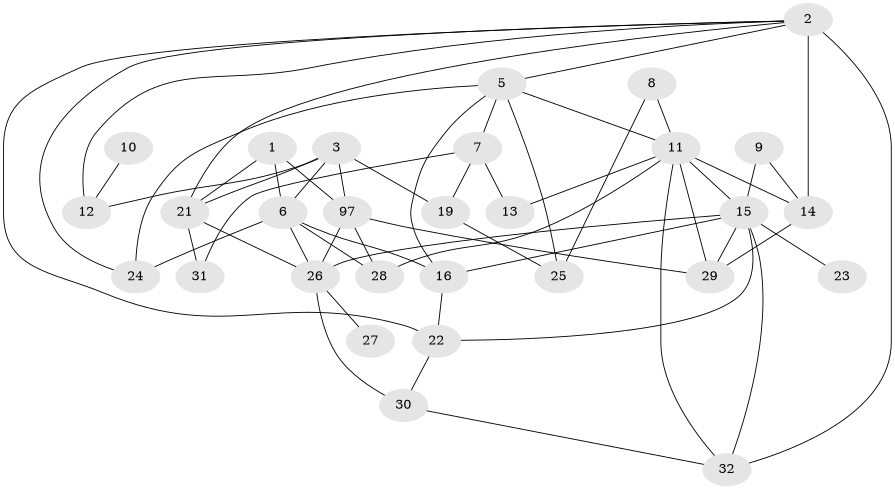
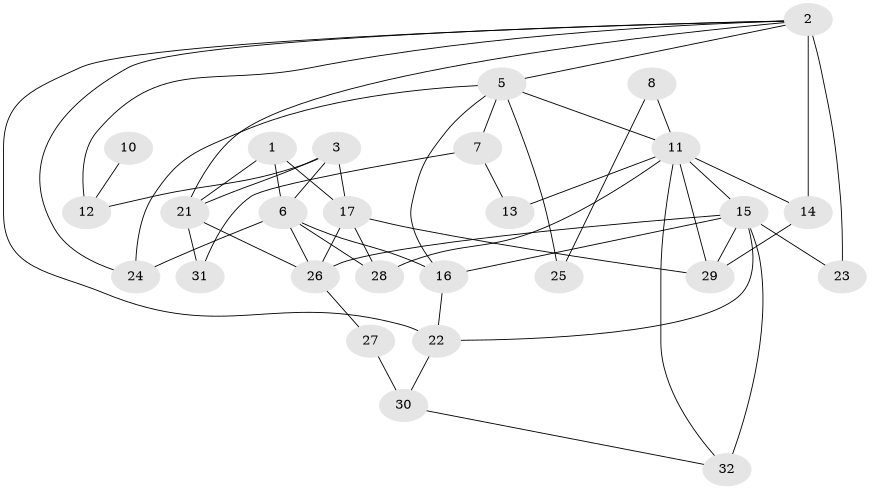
(759, 148) -> none
(347, 213) -> (347, 213)
(446, 213) -> none
(891, 275) -> (835, 147)
(336, 354) -> (387, 373)
